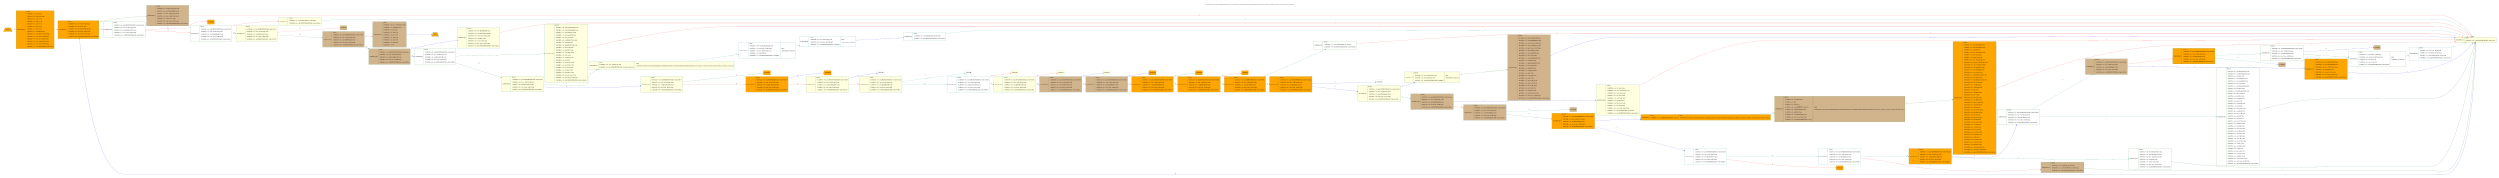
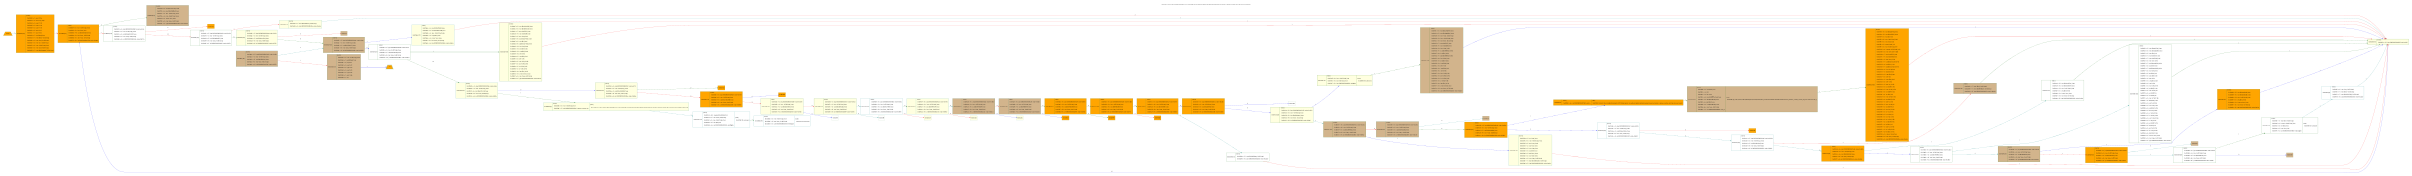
(300, 36) -> (300, 41)
(925, 37) -> none
